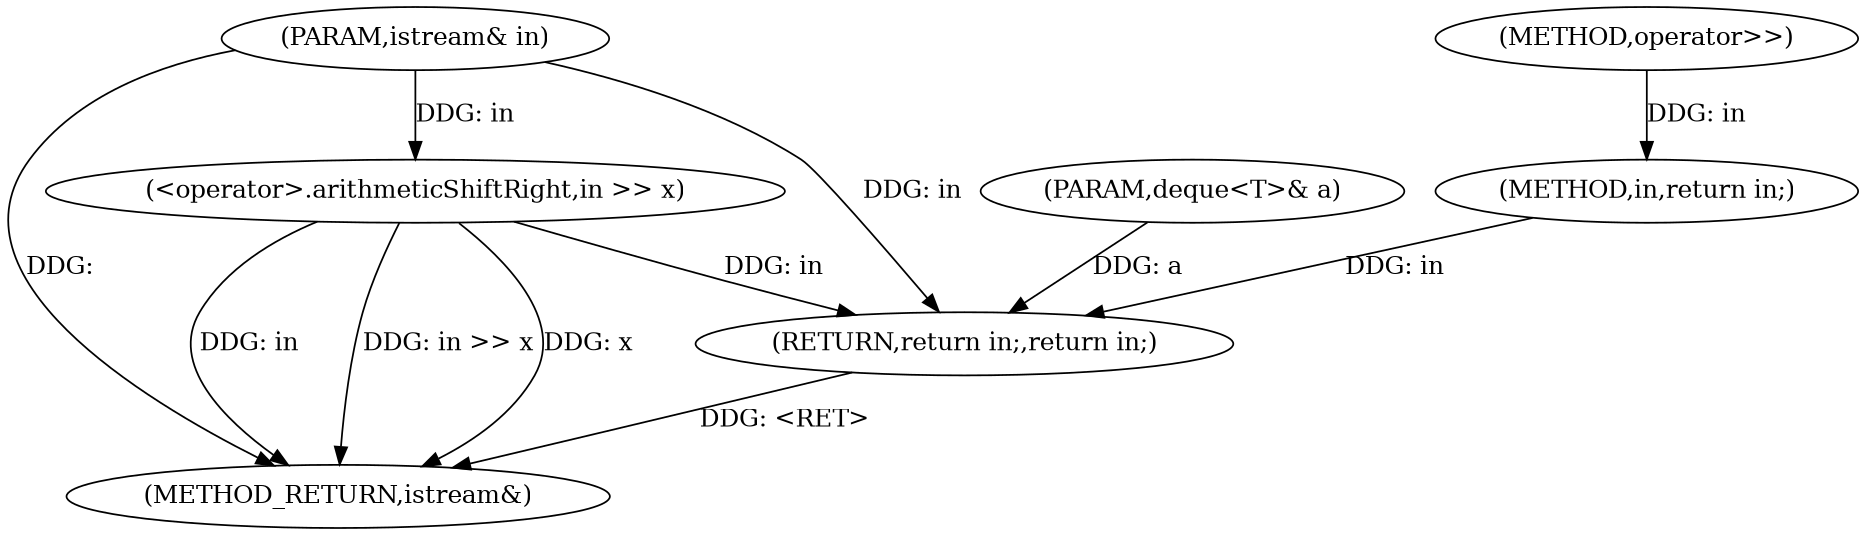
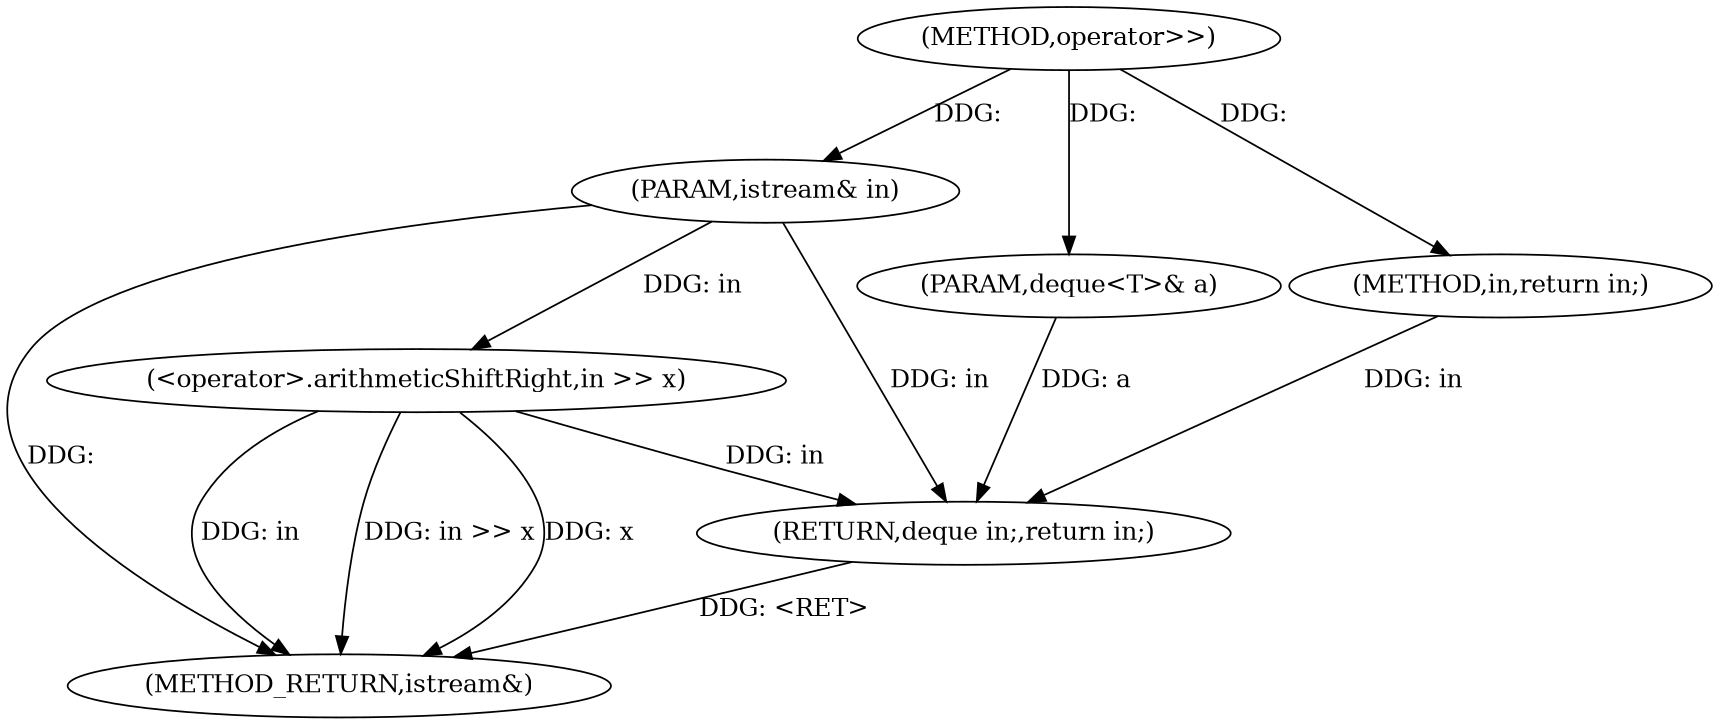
none -> (925, 111)
(1697, 115) -> (1258, 115)
none -> (1069, 153)
(964, 344) -> (964, 533)
